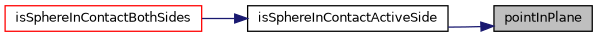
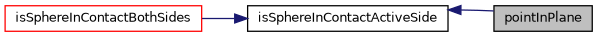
(464, 27) -> (477, 10)
